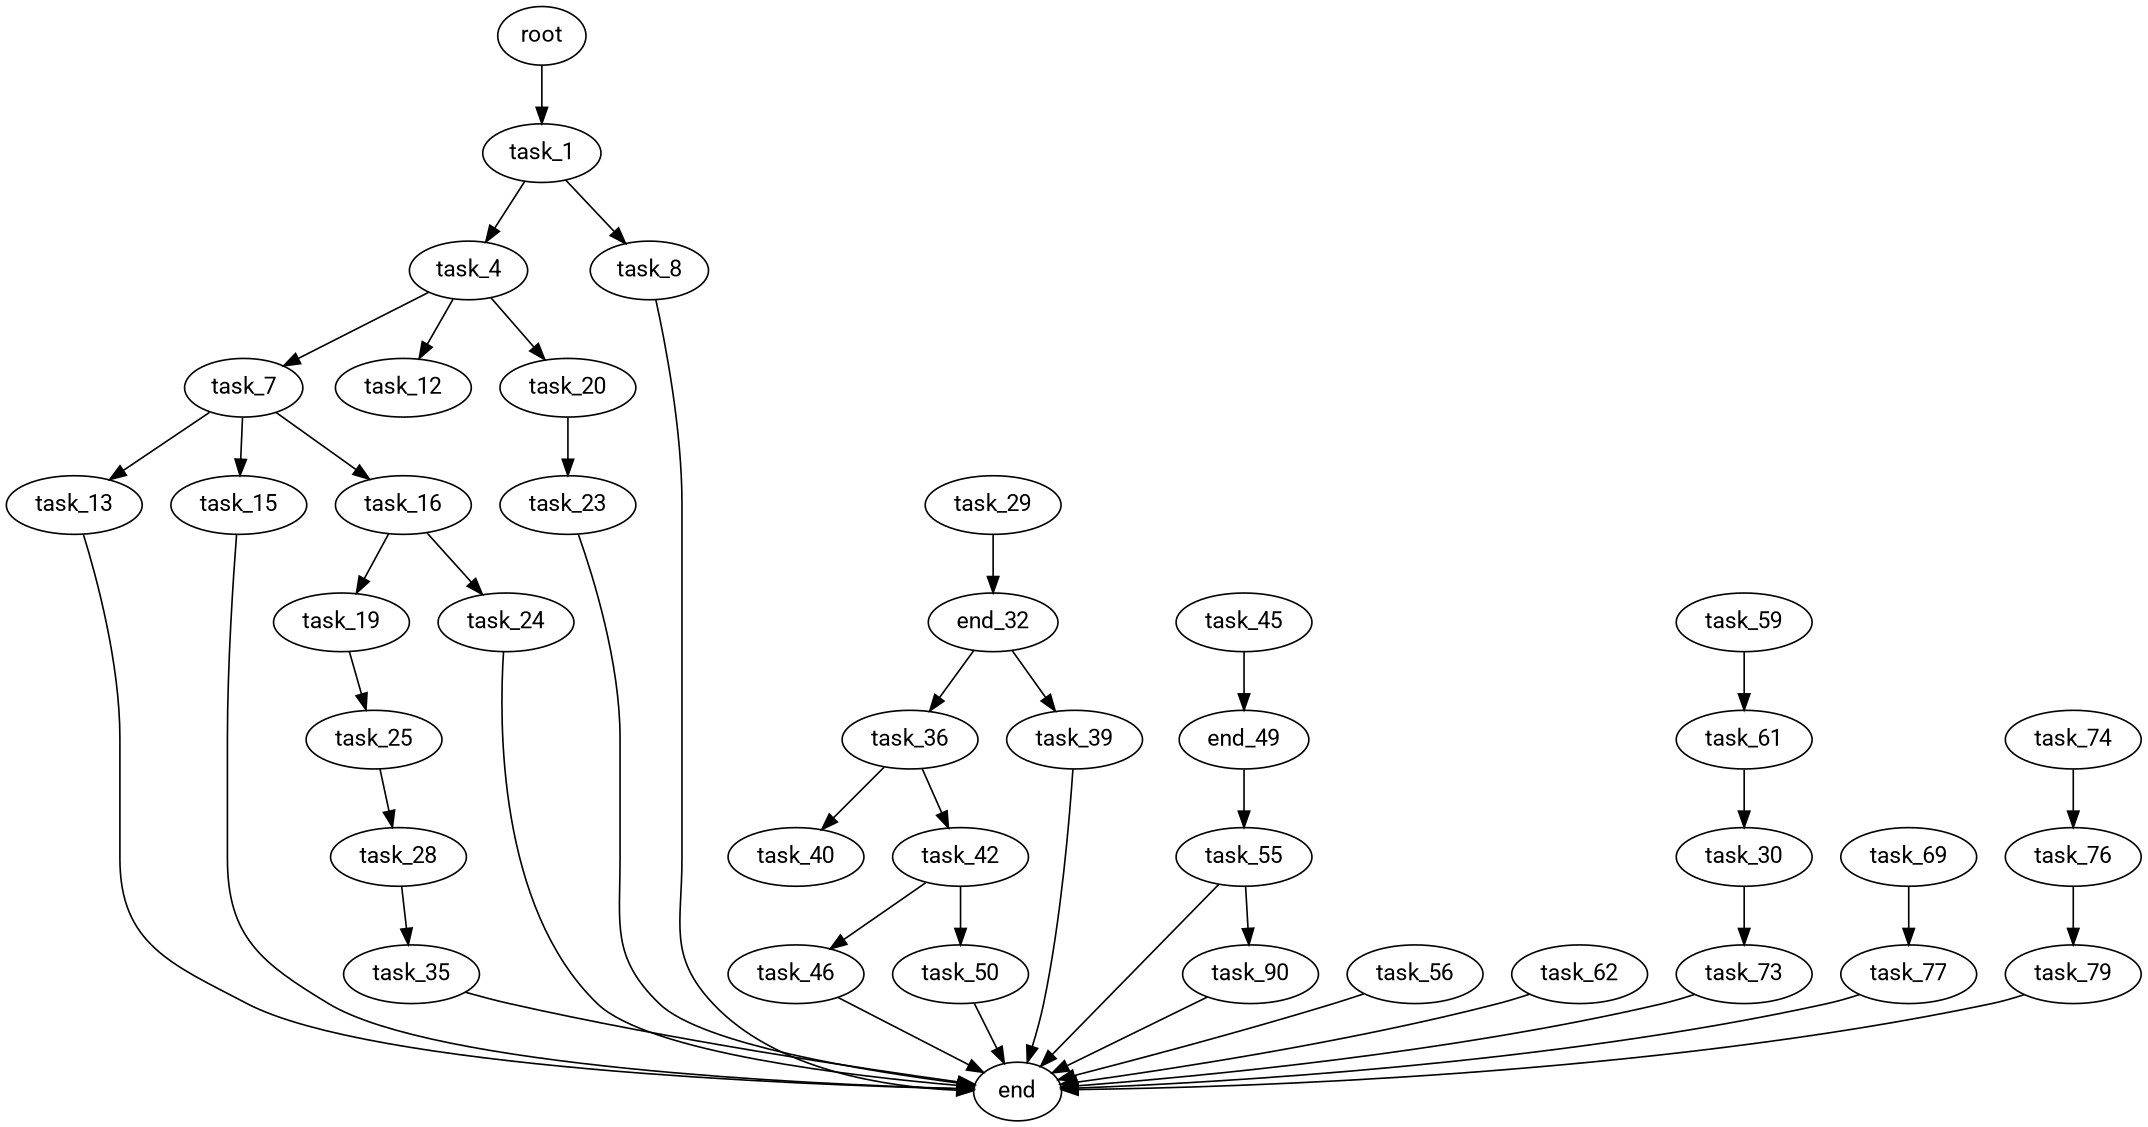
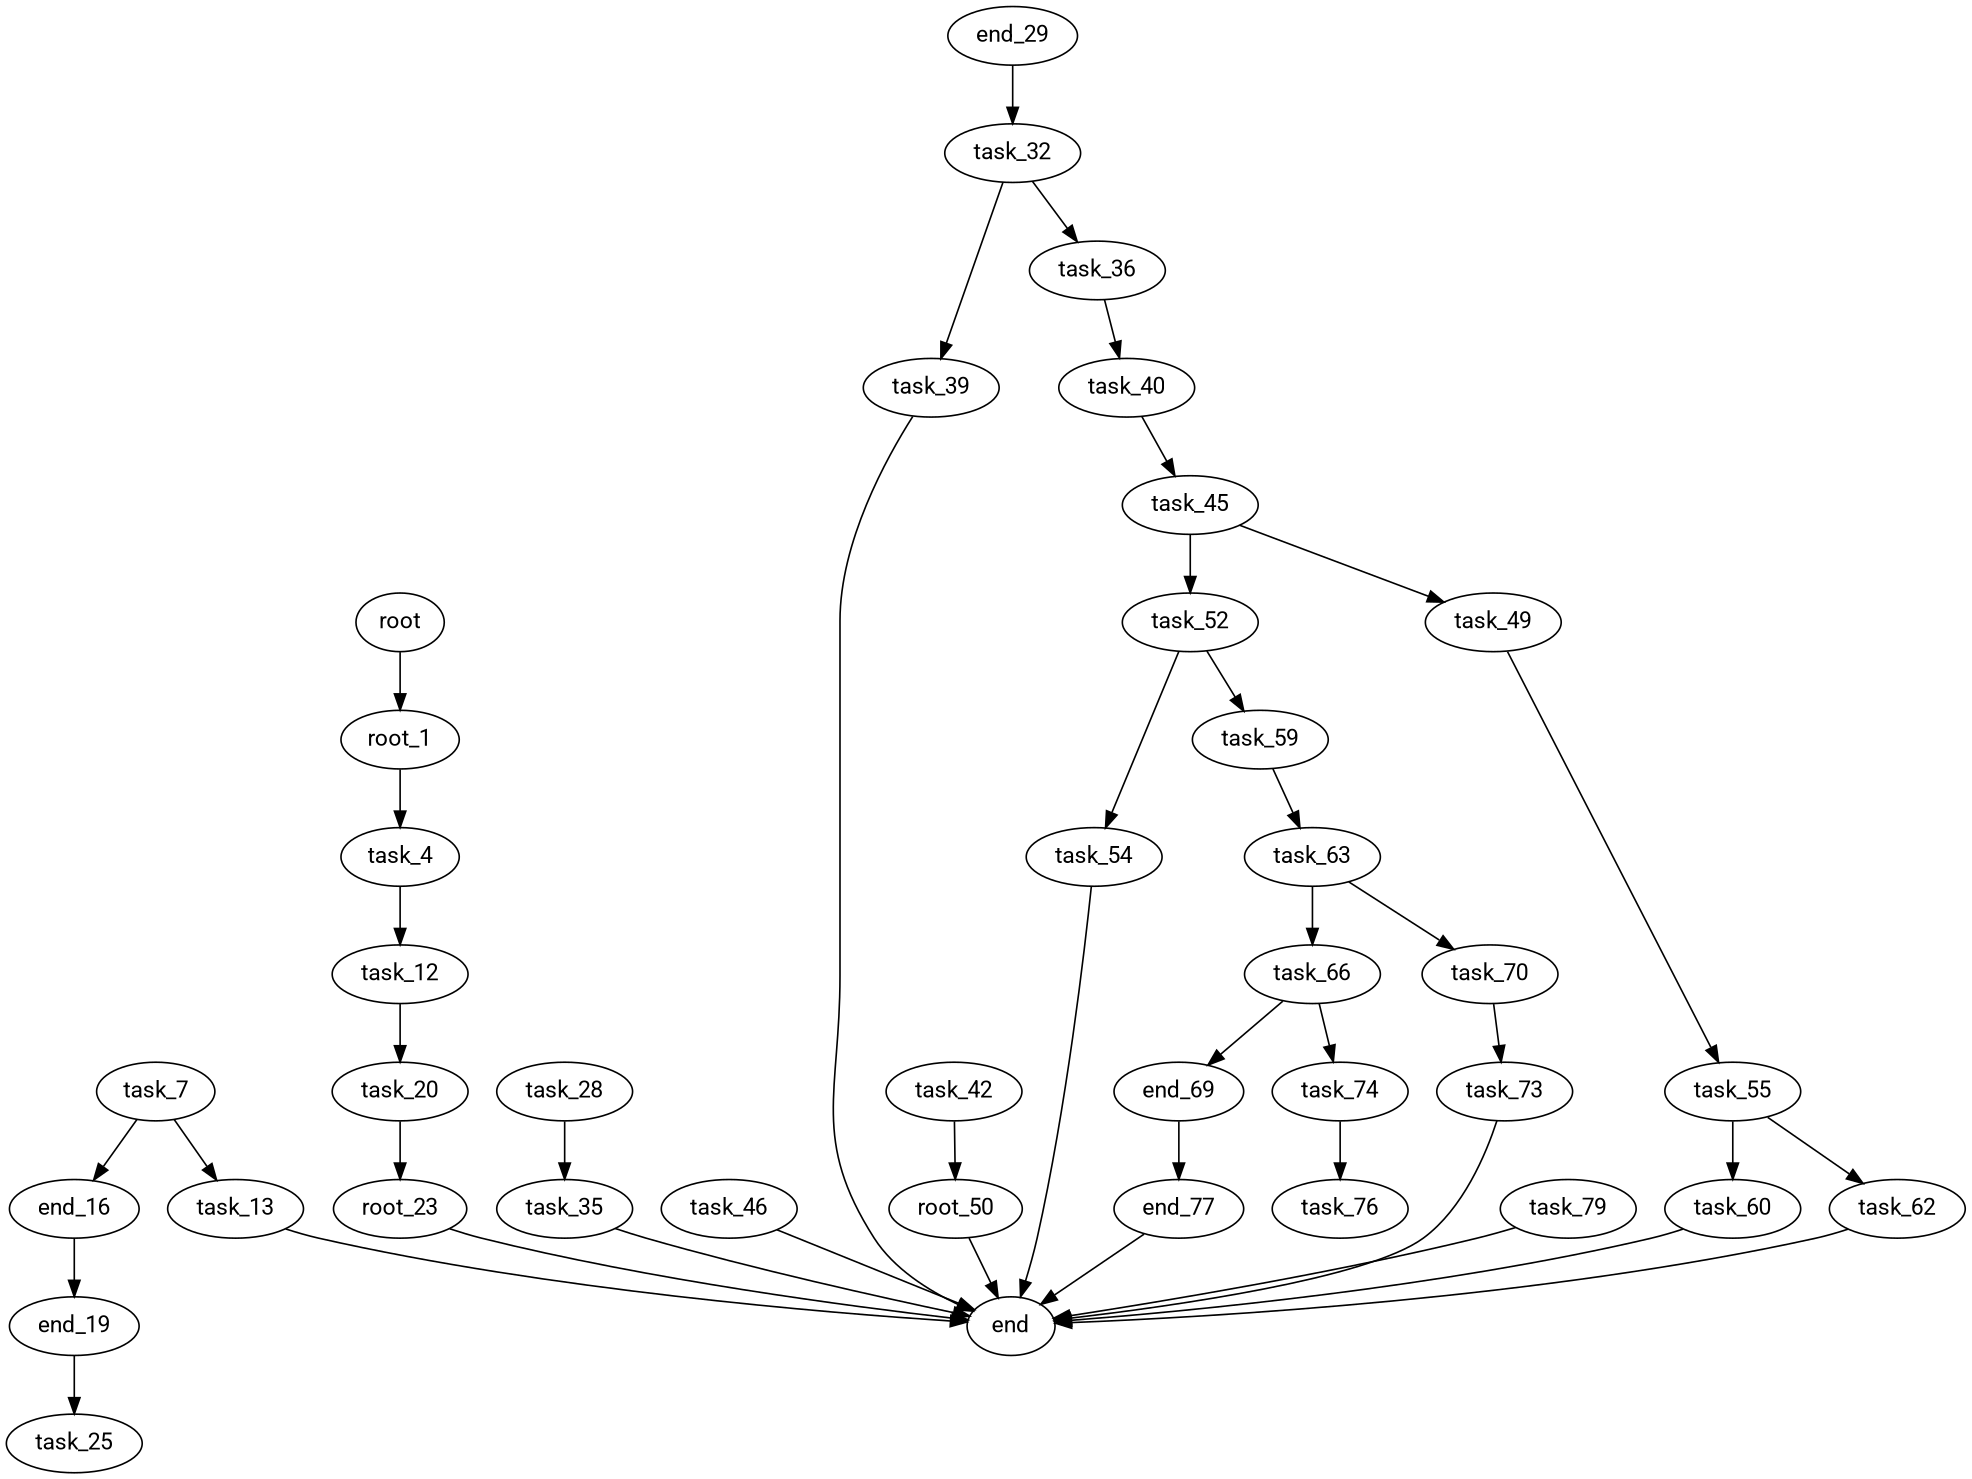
(542, 153) -> (400, 740)
(649, 270) -> none
(513, 323) -> (400, 1025)
(363, 325) -> none
none -> (1154, 439)
(239, 505) -> none
(403, 505) -> (74, 1209)
(568, 505) -> (400, 1209)
(993, 505) -> (1013, 36)
(341, 622) -> (74, 1326)
(506, 622) -> none
(993, 622) -> (1013, 153)
none -> (1190, 622)
(1244, 740) -> (1493, 622)
(1744, 740) -> (1312, 857)
(385, 790) -> none
(932, 791) -> none
(1744, 857) -> (1490, 974)
(1909, 857) -> (1179, 1092)
(2073, 908) -> none
(885, 911) -> none
(1136, 969) -> (1808, 1146)
(961, 974) -> (956, 1209)
(1251, 974) -> (1733, 1209)
none -> (1312, 974)
(1415, 974) -> (1094, 857)
(1909, 974) -> (1179, 1209)
